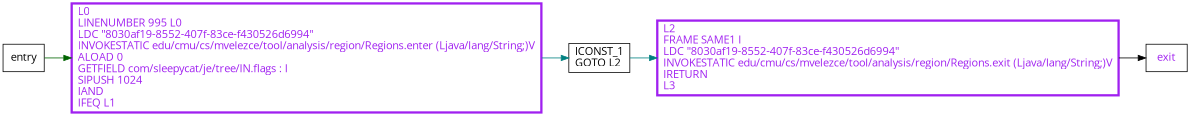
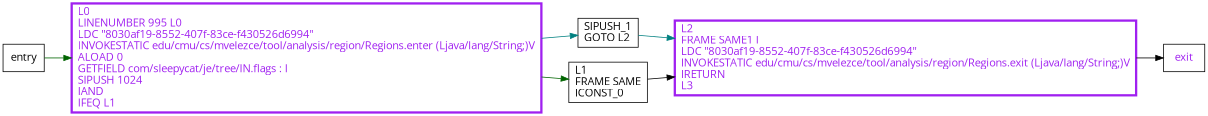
(599, 58) -> (608, 33)
none -> (608, 82)
